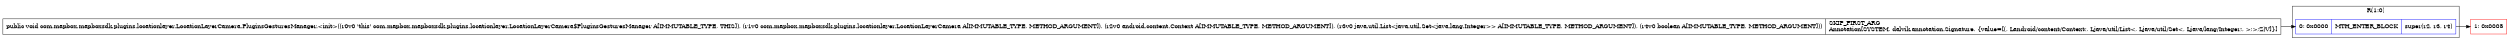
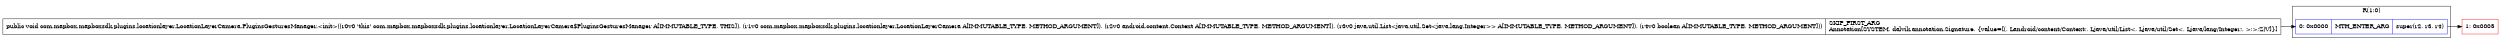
(2367, 26) -> (2362, 26)
